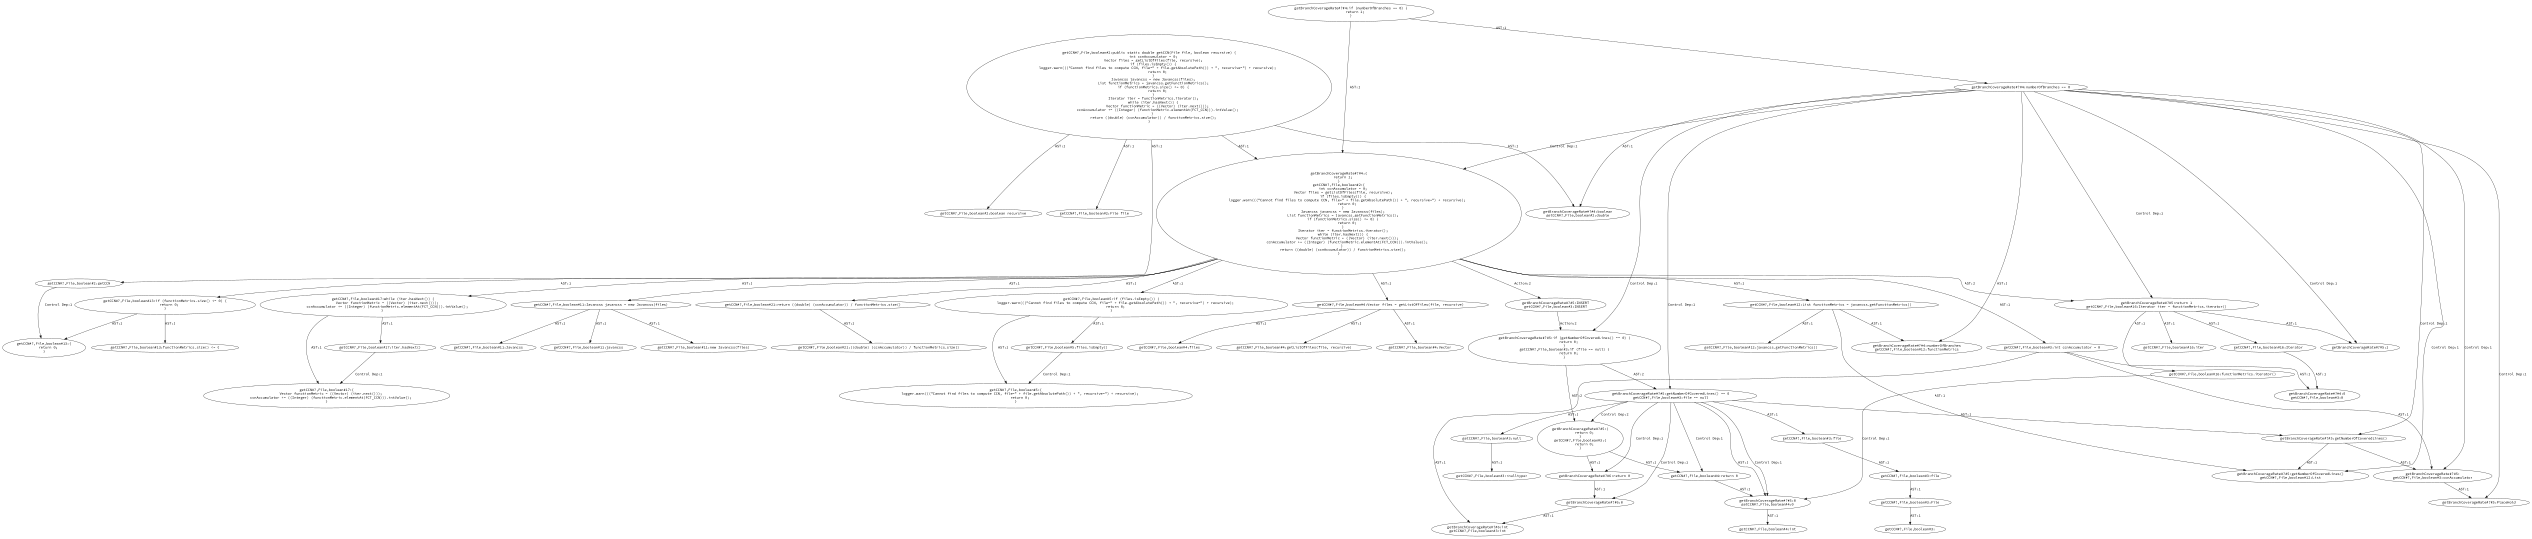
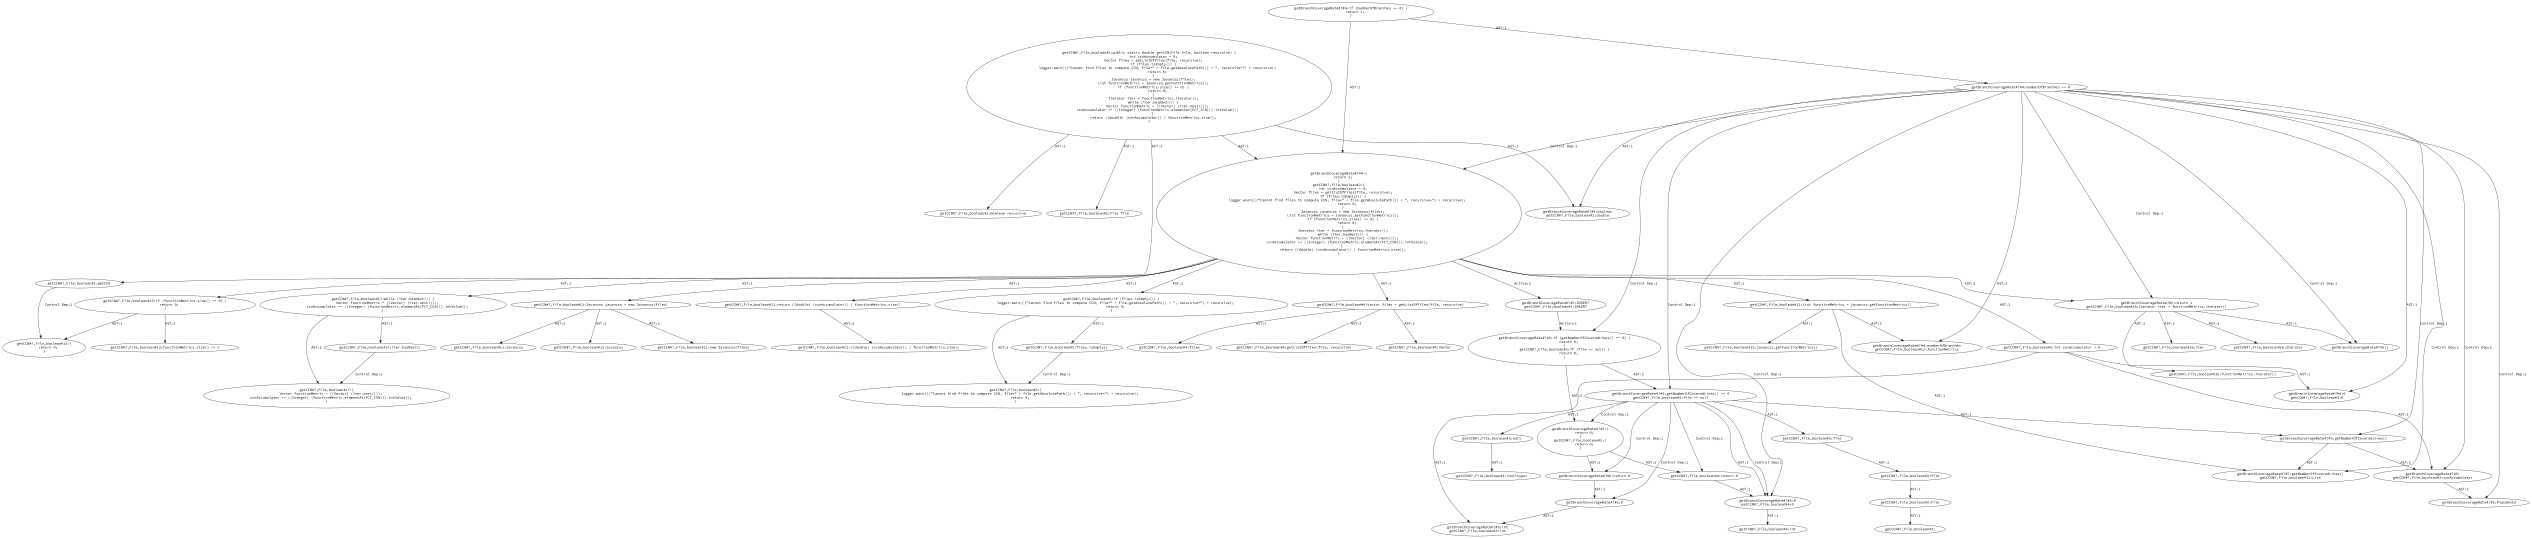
(2306, 364) -> (2345, 156)
(1942, 388) -> (1724, 259)
